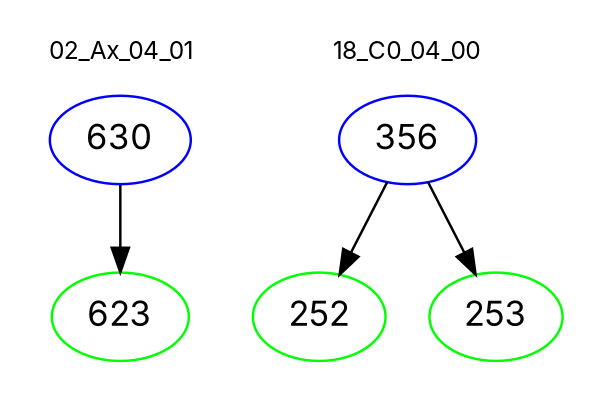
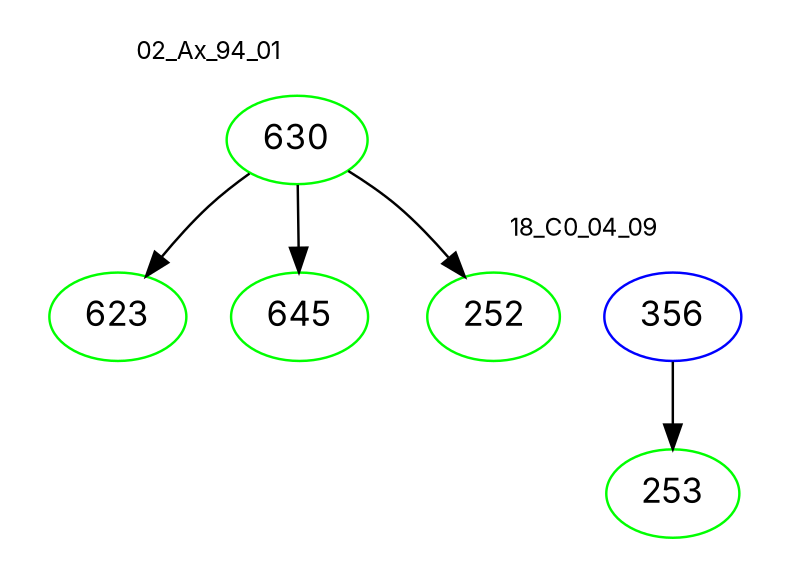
(122, 53) -> (209, 53)
(408, 53) -> (584, 230)
(120, 140) -> (297, 140)
(369, 217) -> (424, 230)
none -> (300, 317)
